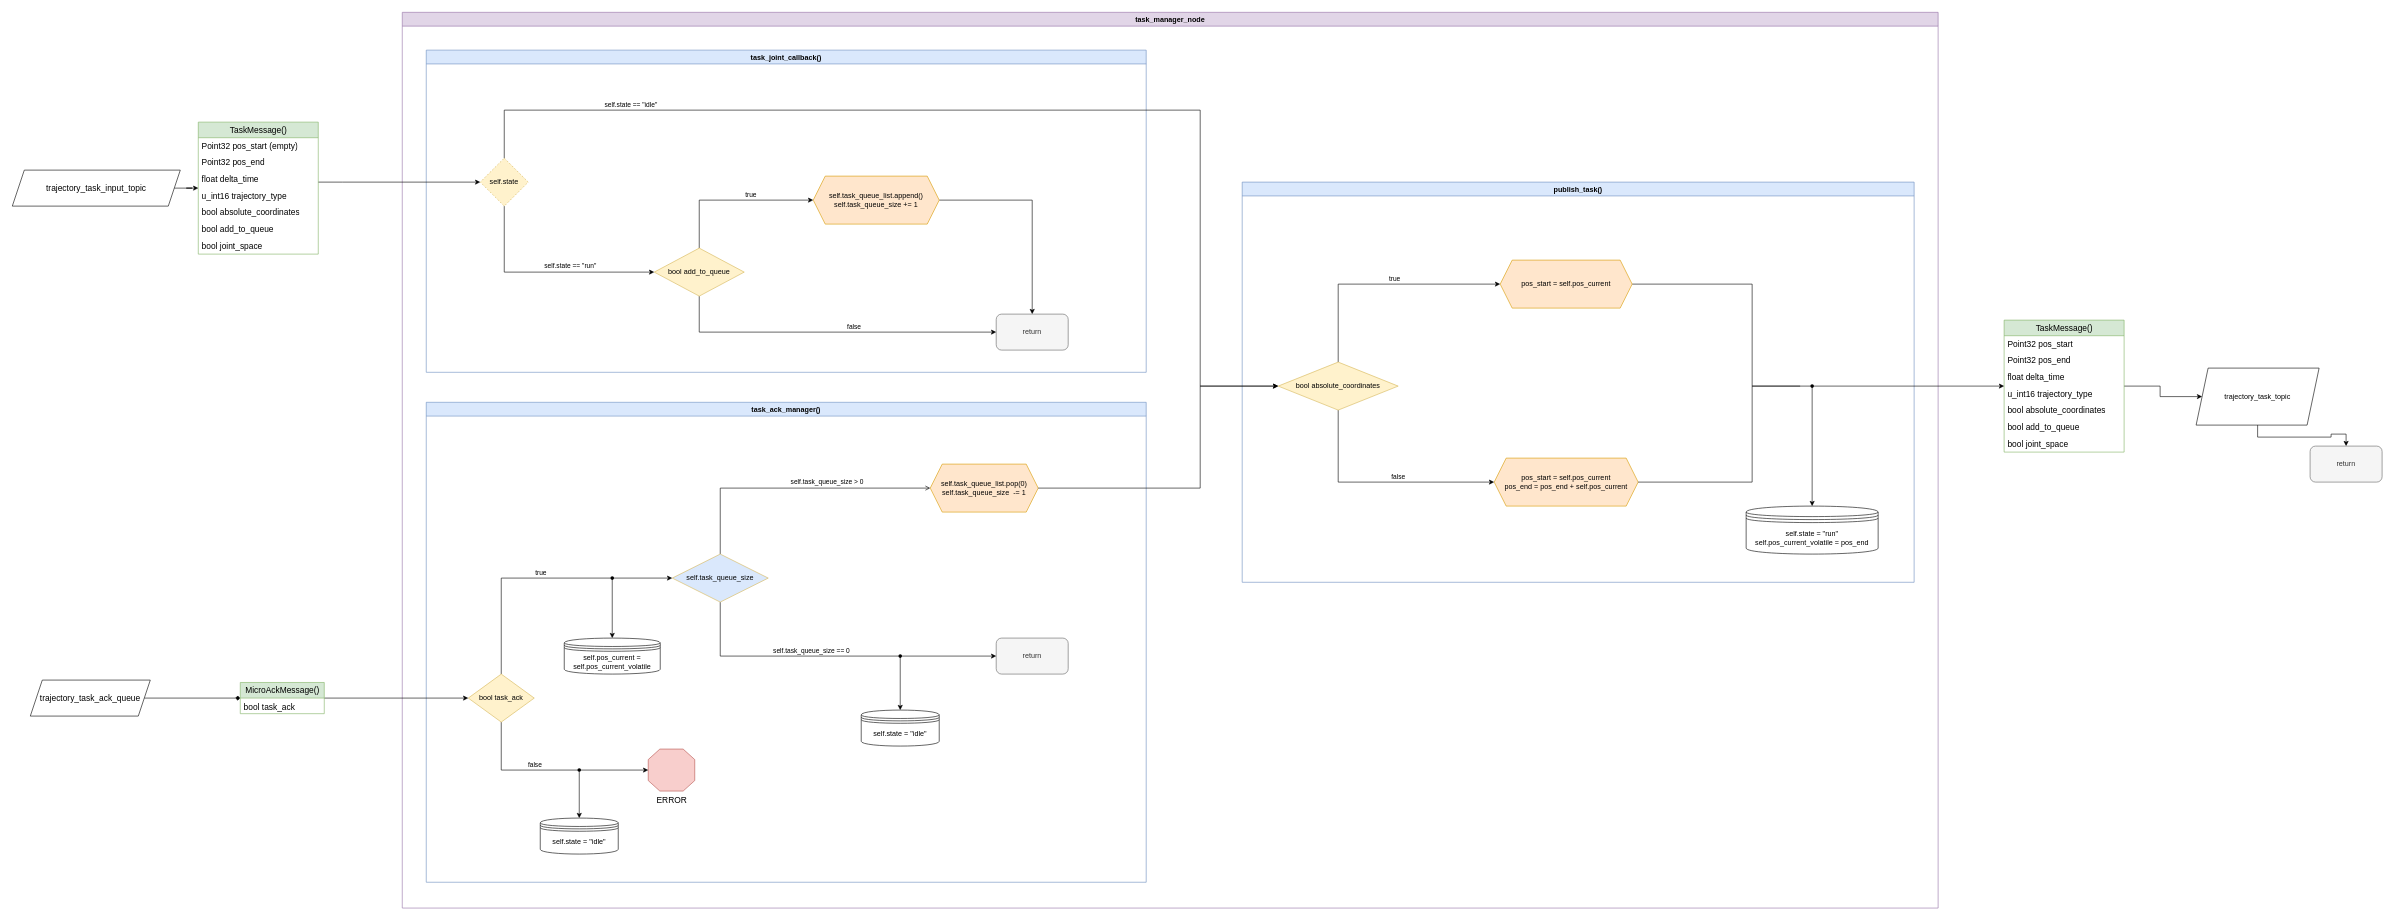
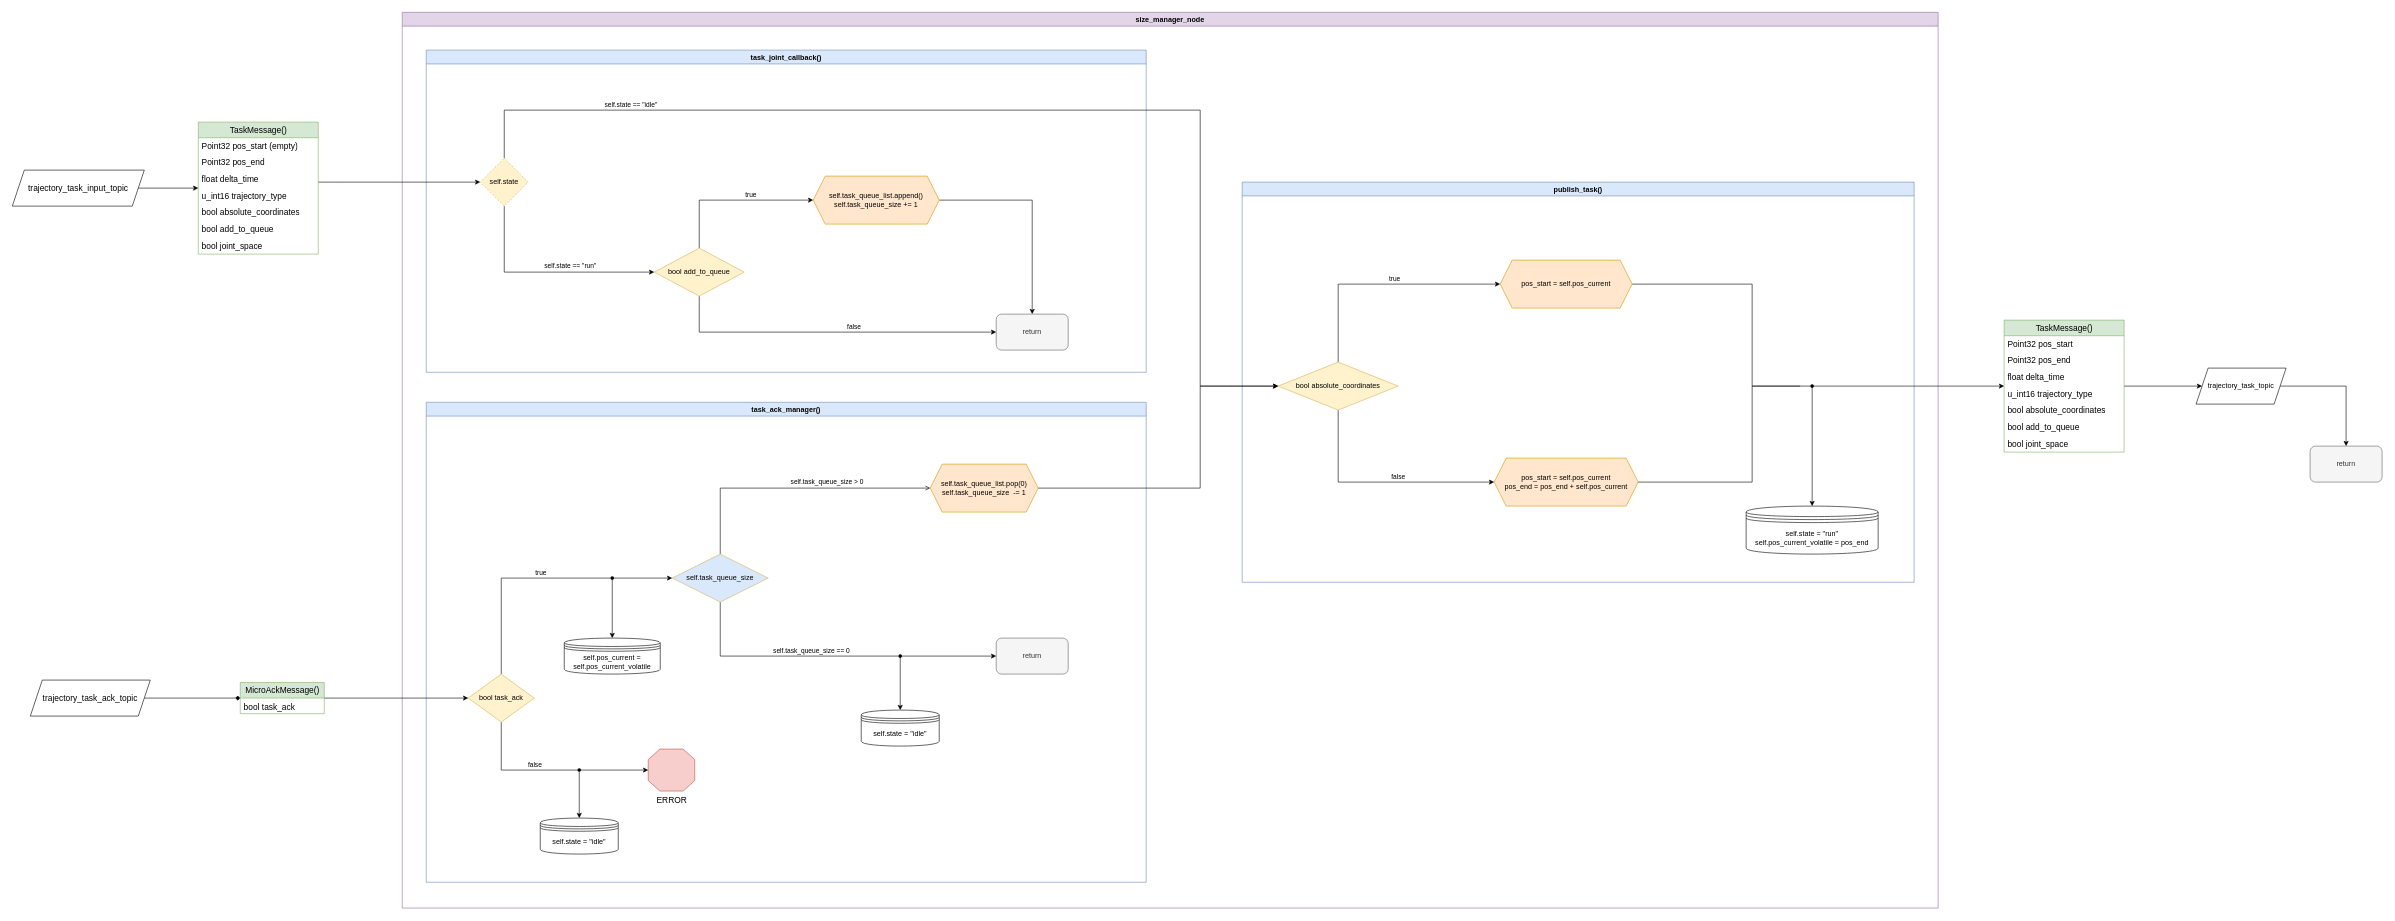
(1170, 20) -> (1170, 20)
(96, 188) -> (78, 188)
(2258, 397) -> (2241, 386)
(90, 698) -> (90, 698)
